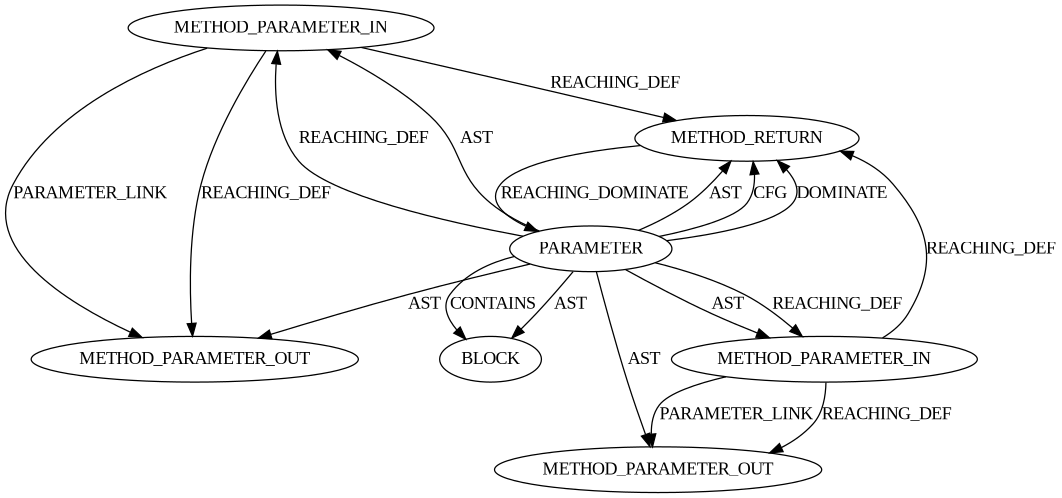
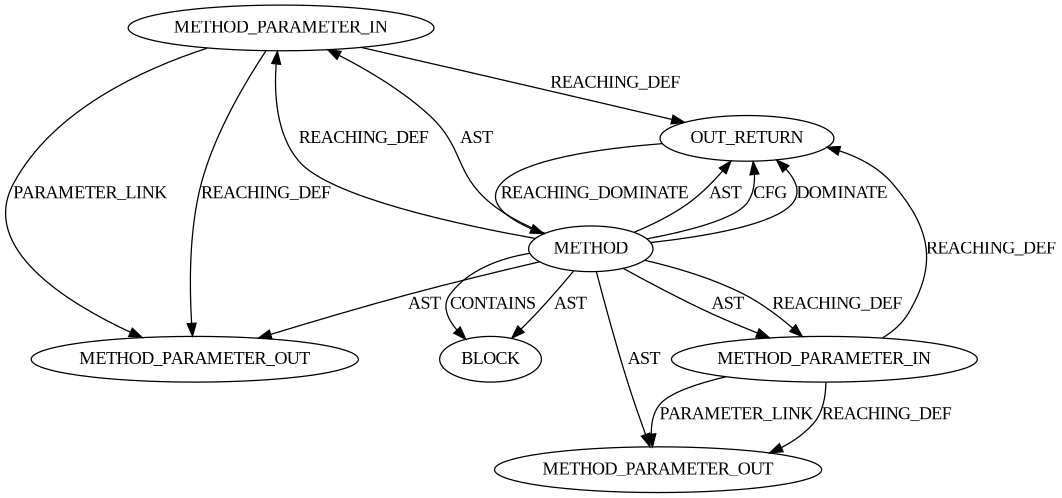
(747, 138) -> (747, 138)
(591, 249) -> (591, 249)
